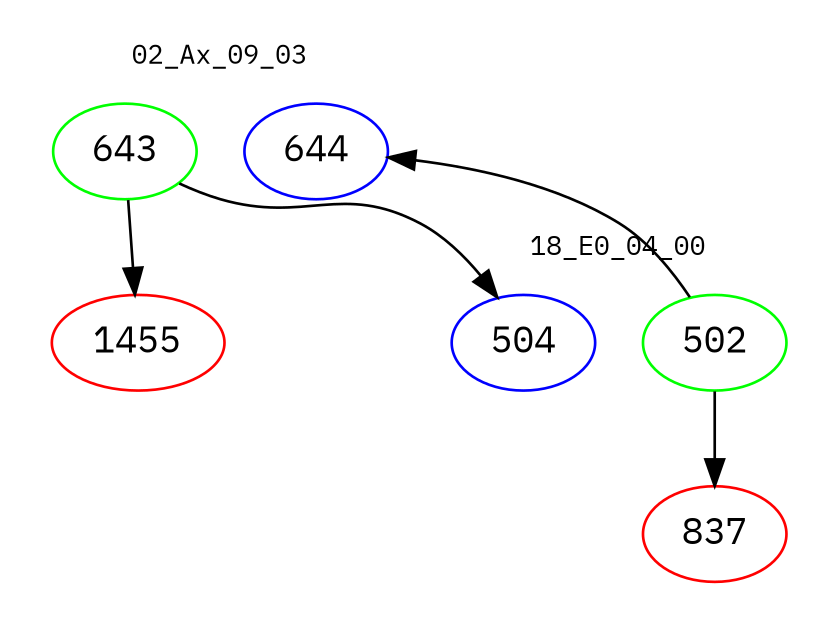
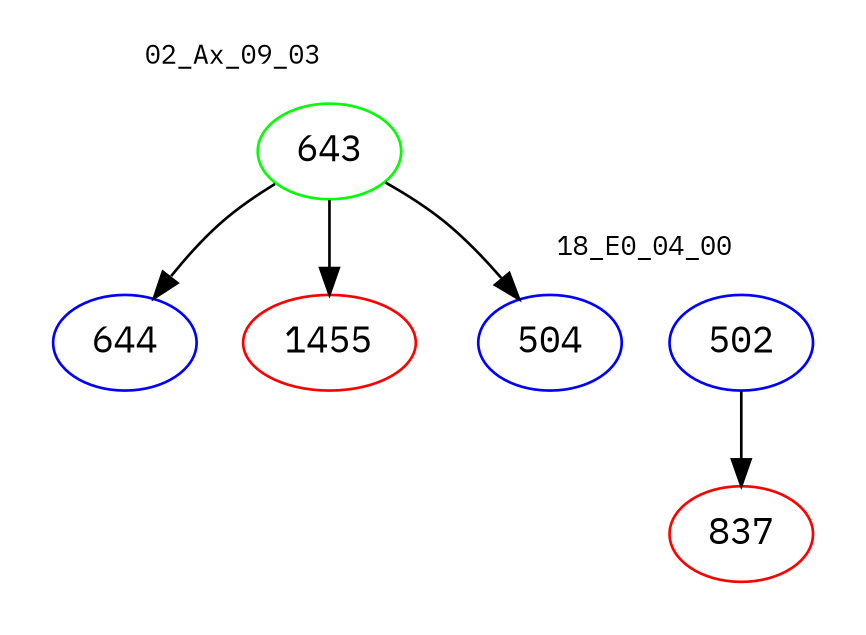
(569, 198) -> (219, 225)
(715, 343) -> (741, 343)
